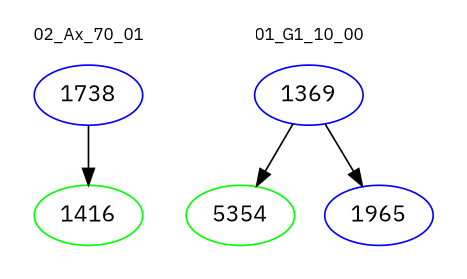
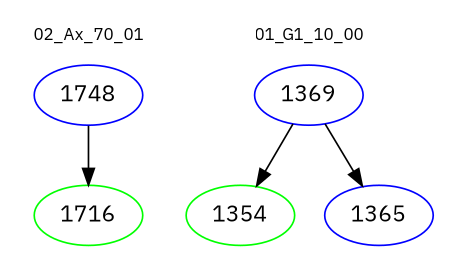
(88, 95) -> (88, 95)
(88, 215) -> (88, 215)
(240, 215) -> (240, 215)
(379, 215) -> (379, 215)
